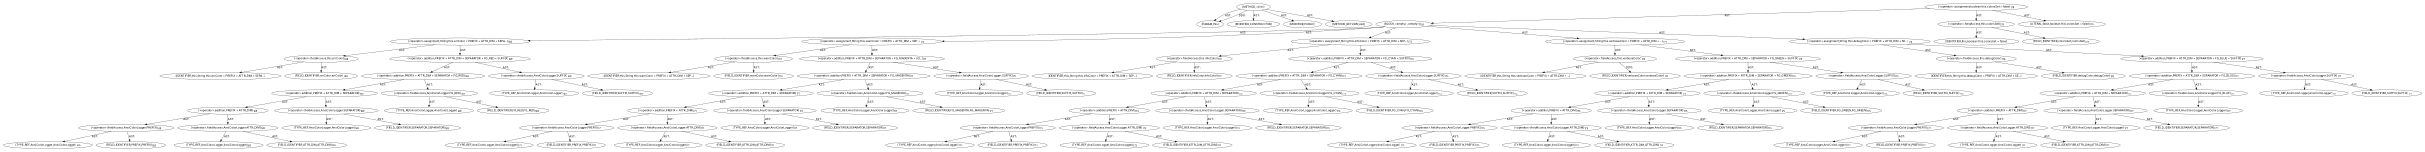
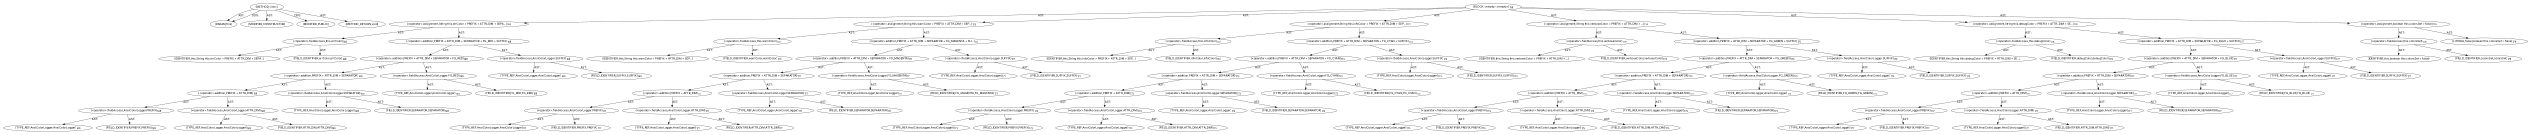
(1285, 16) -> (298, 16)
(1682, 16) -> (1934, 15)
(1630, 67) -> (1621, 50)
none -> (2287, 93)
